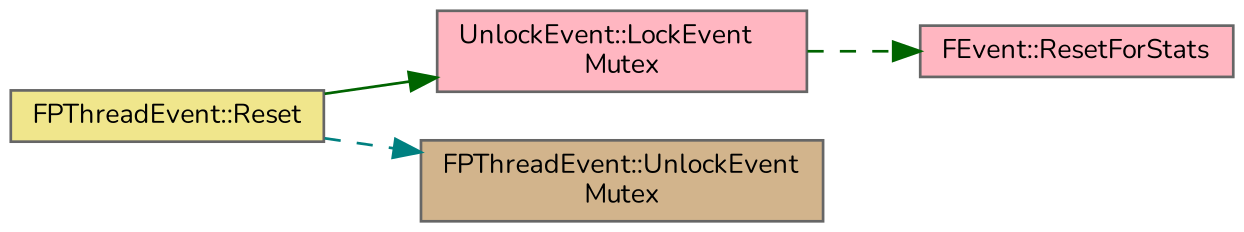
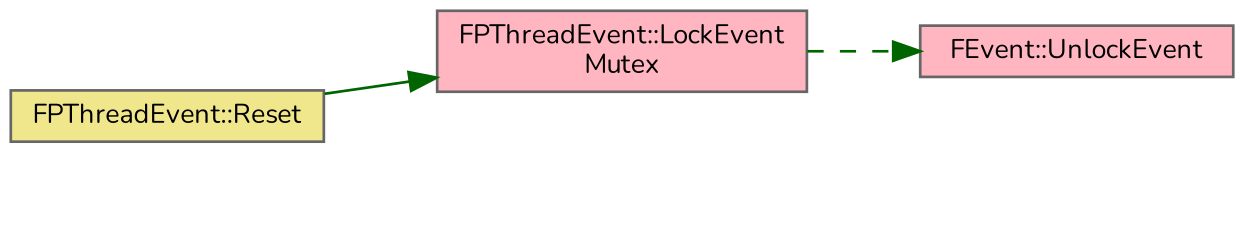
(622, 51) -> (622, 51)
(1077, 51) -> (1077, 51)
(622, 181) -> none
